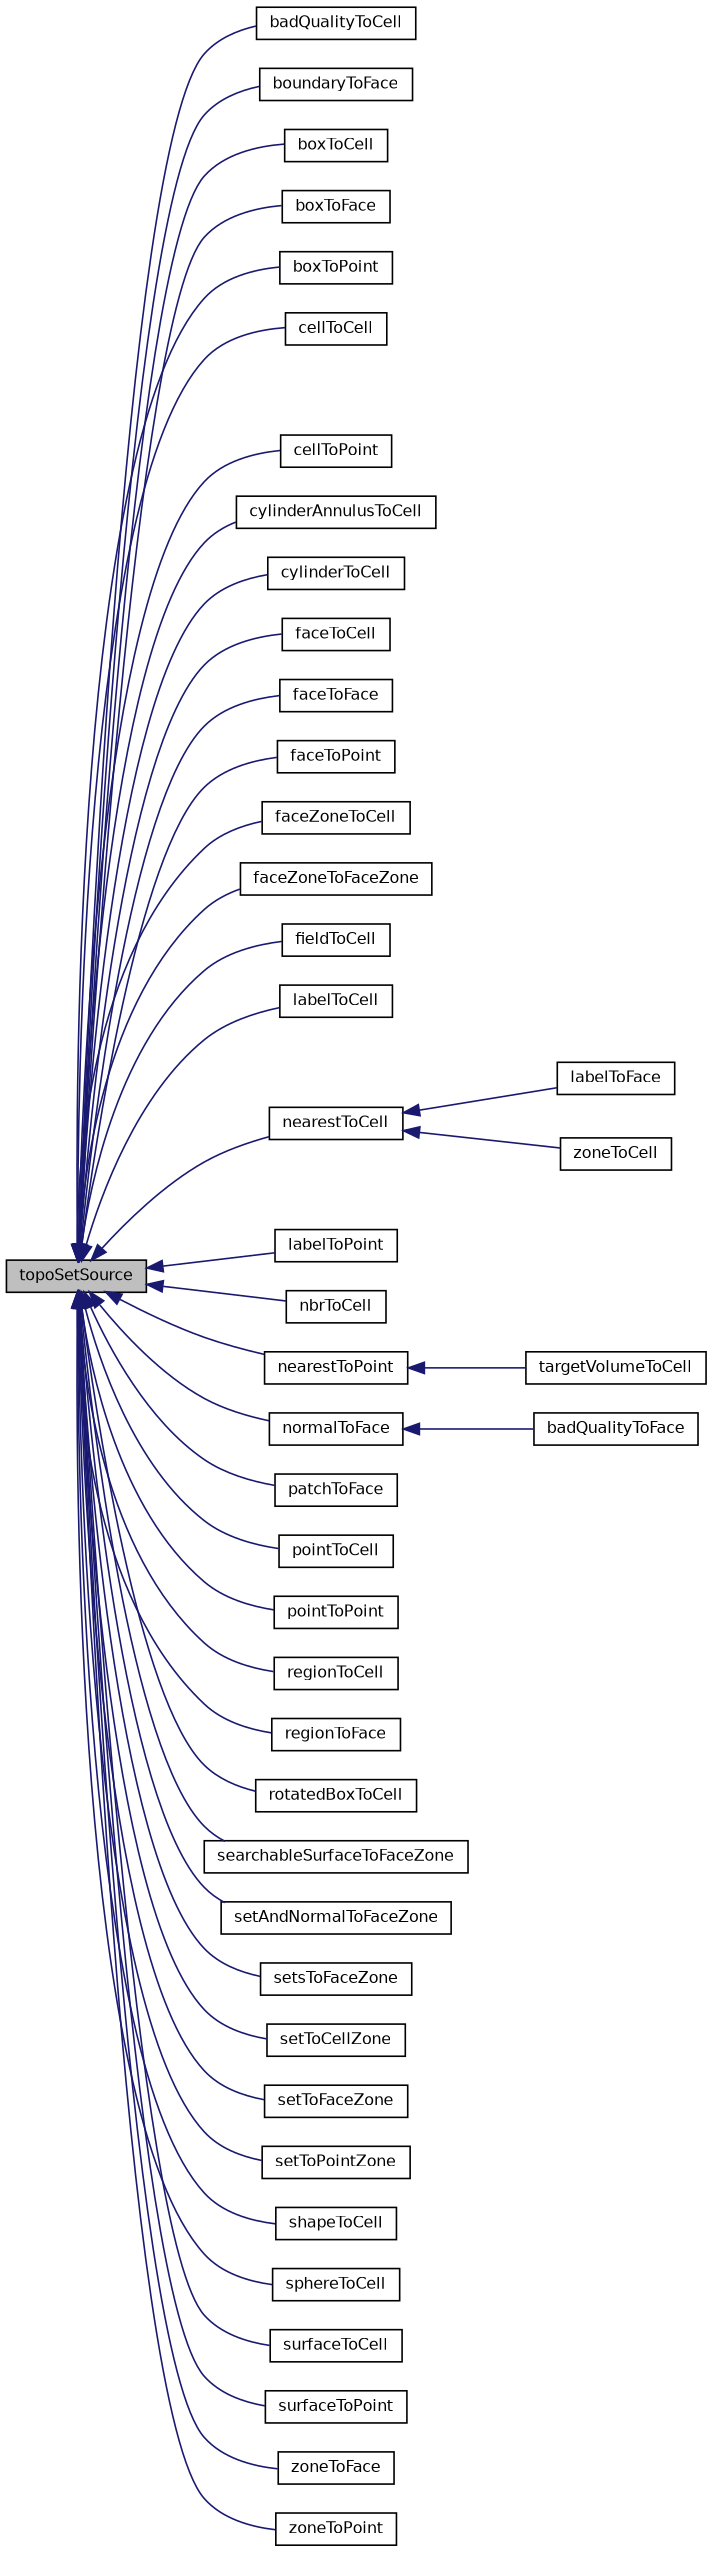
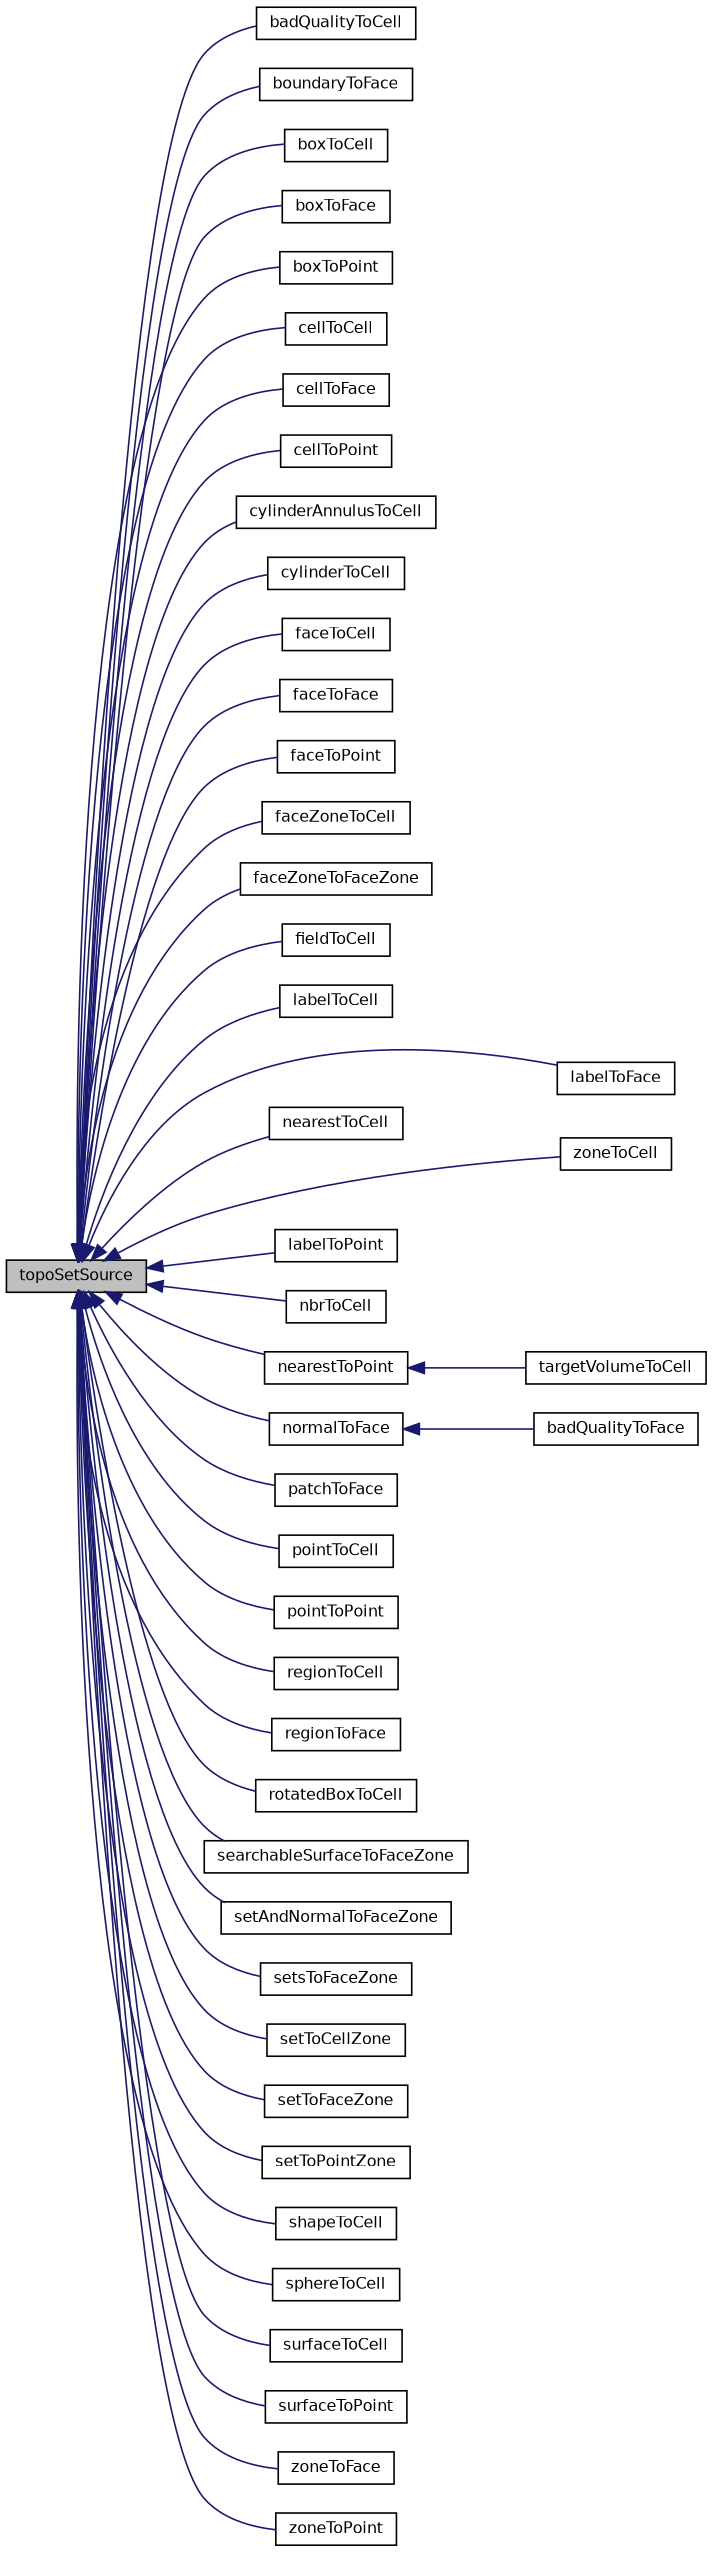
none -> (336, 390)
(488, 1099) -> (282, 1064)
(490, 1140) -> (334, 1184)
